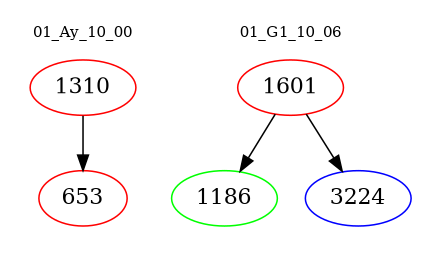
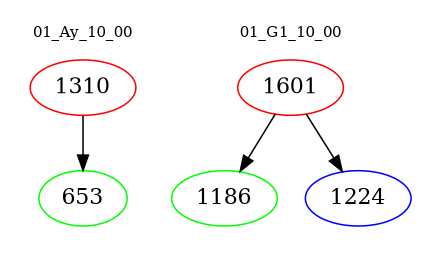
(291, 33) -> (291, 33)
(83, 198) -> (83, 198)
(358, 198) -> (358, 198)
